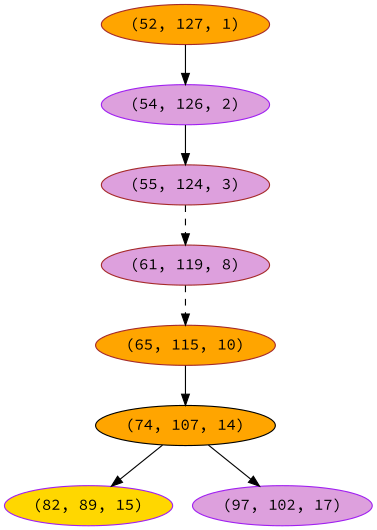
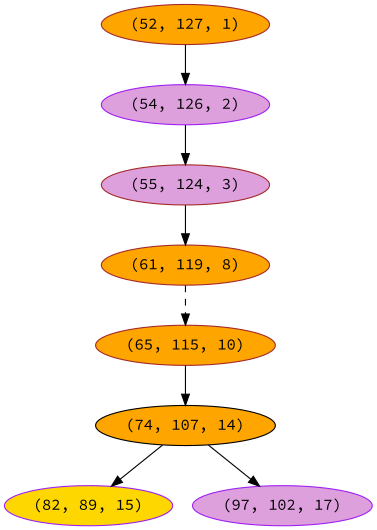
(185, 220) -> (185, 220)
(185, 265) -> (185, 265)
